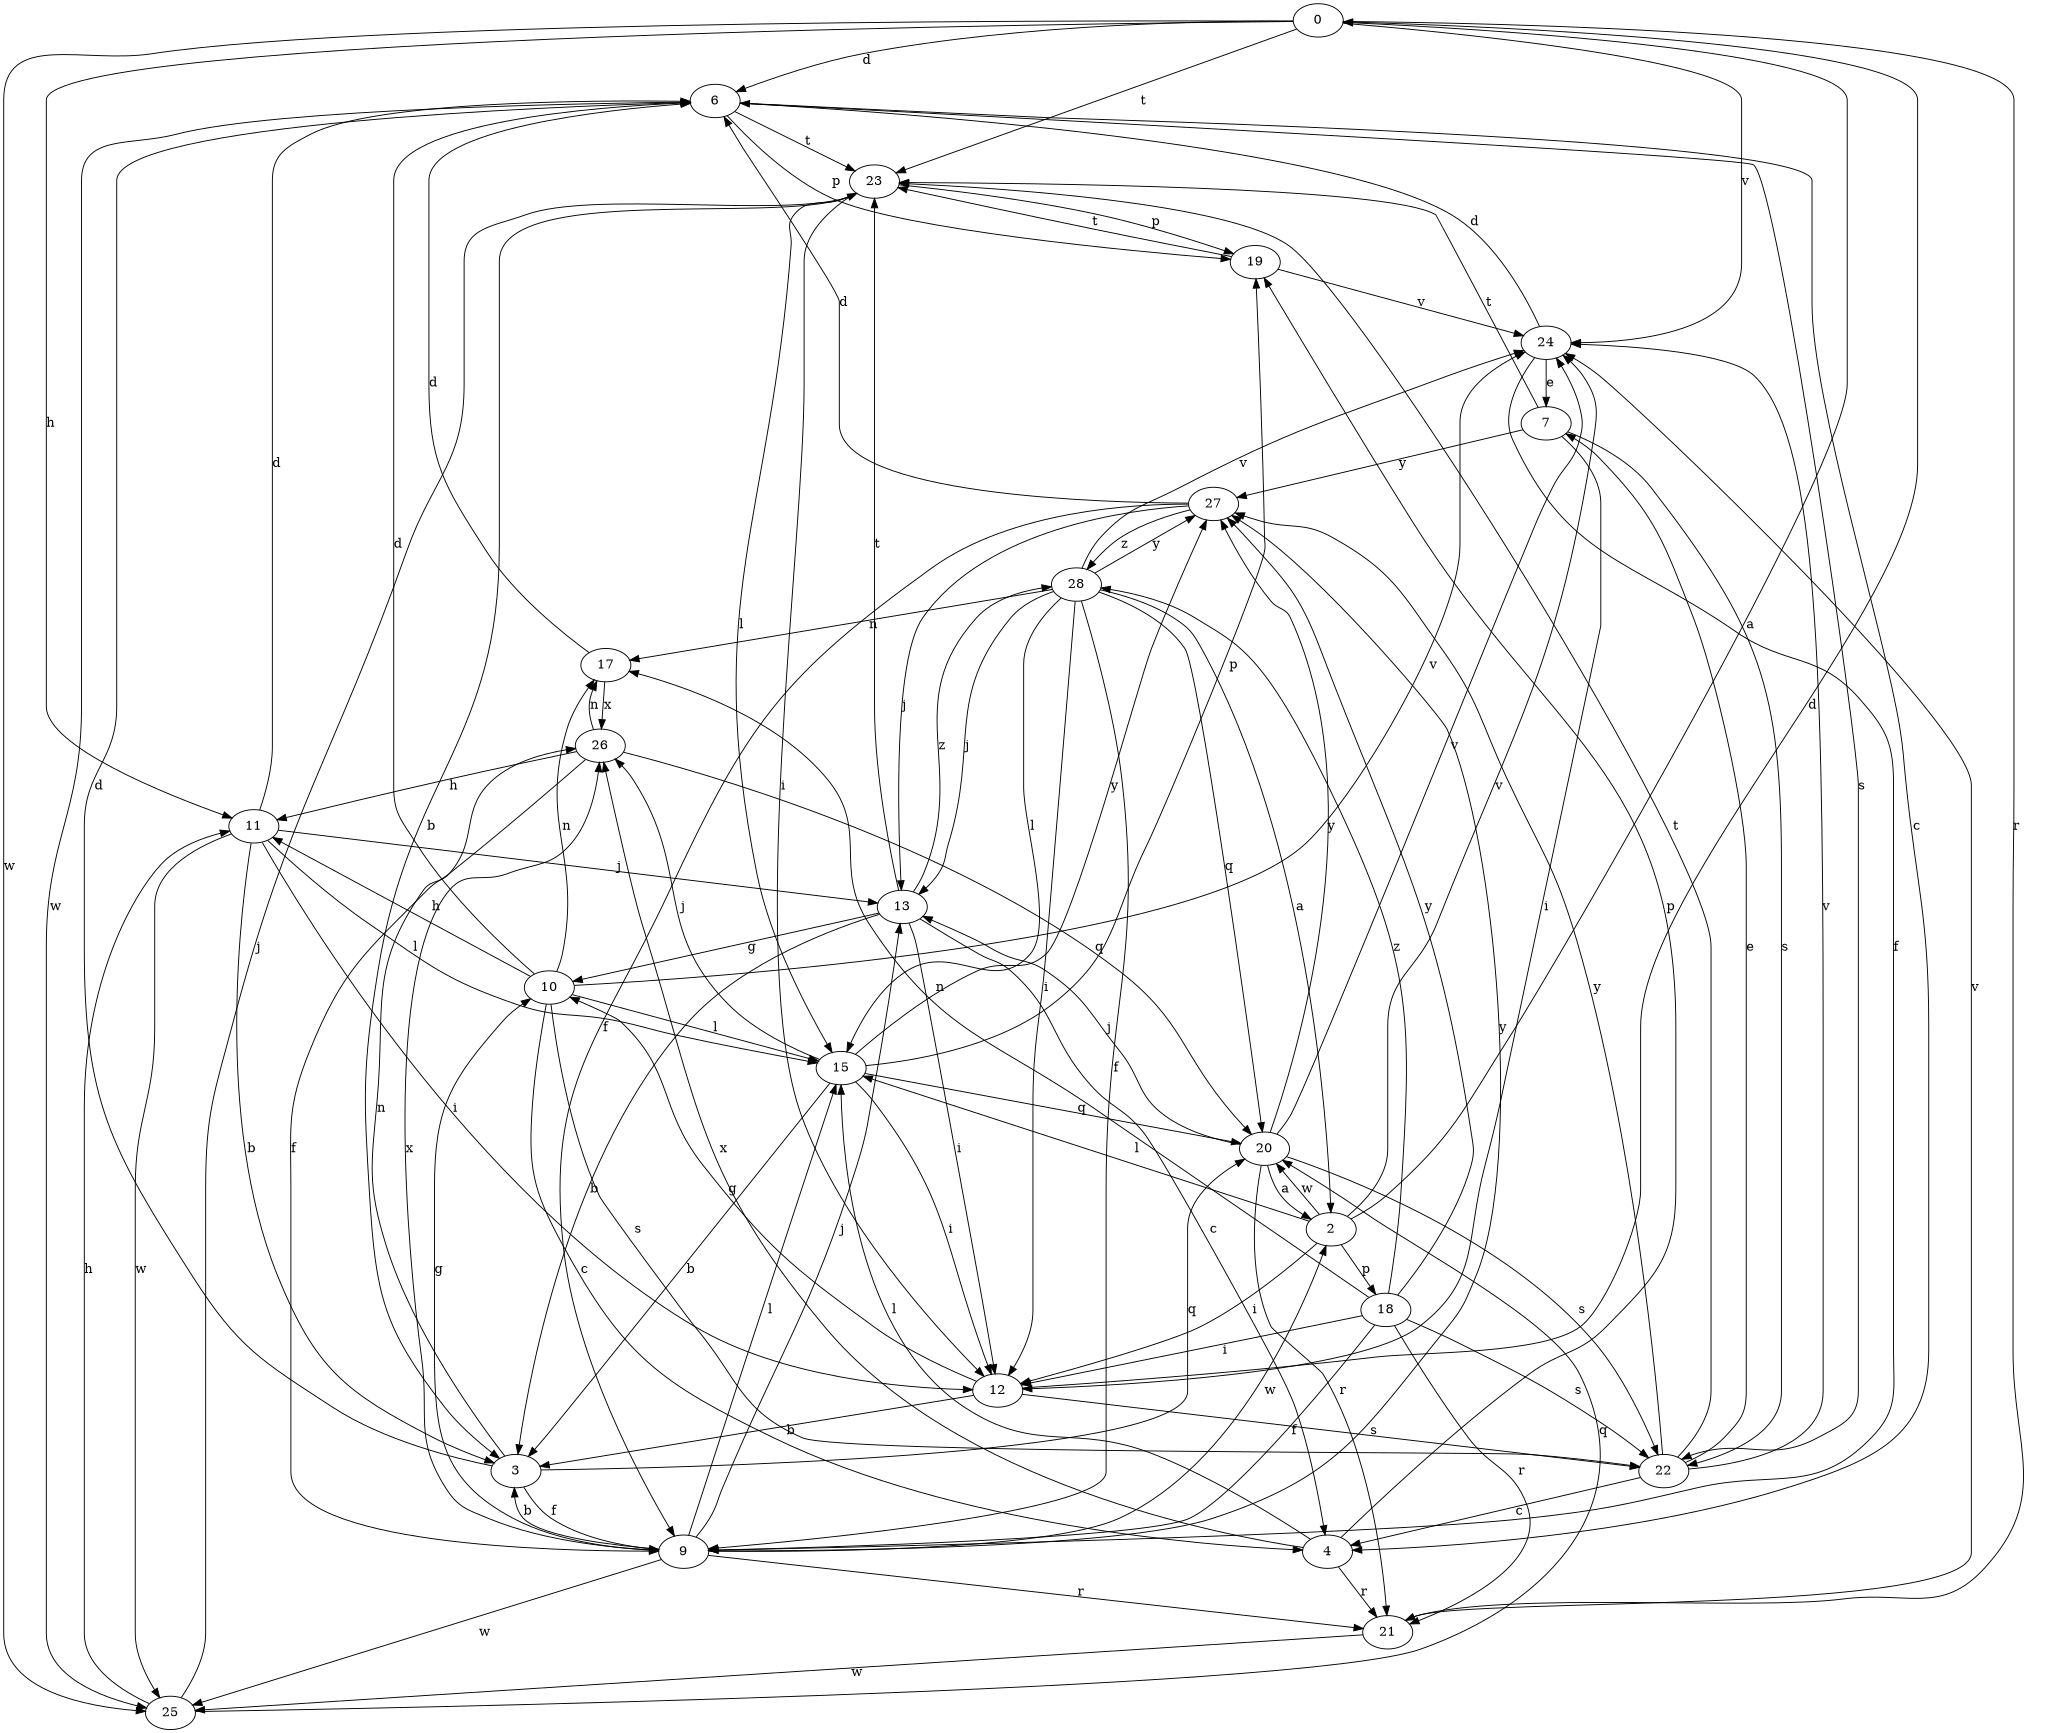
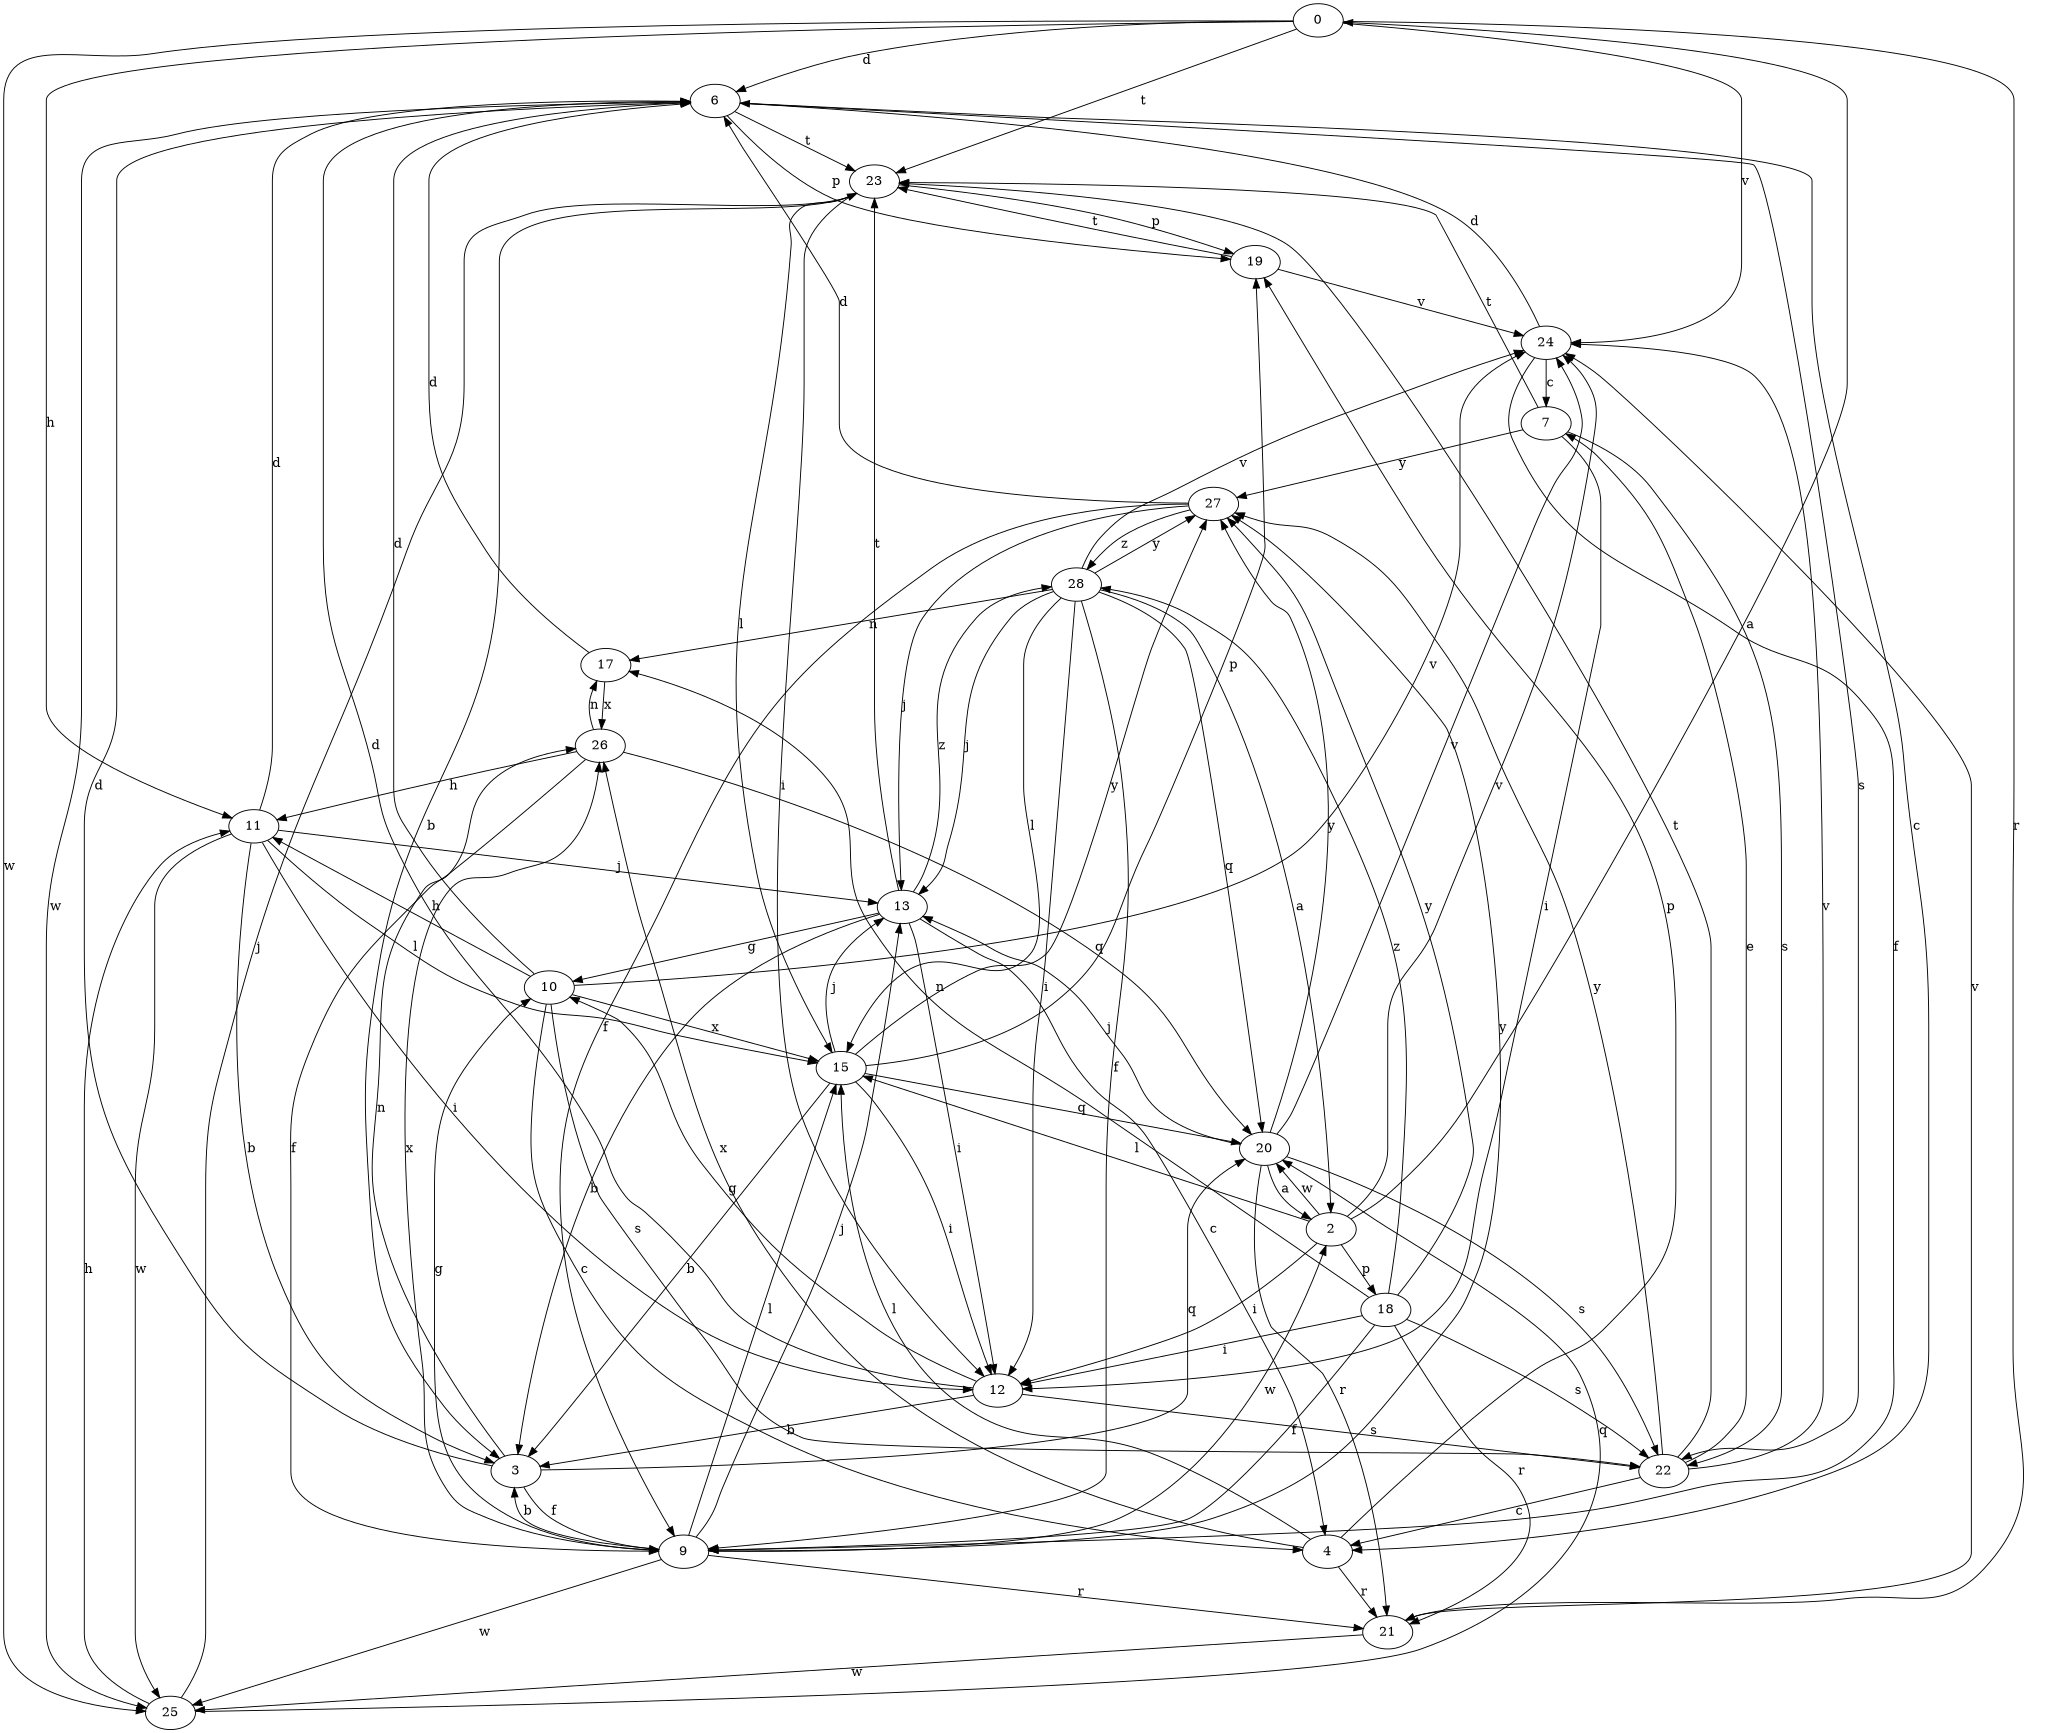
(1550, 383) -> (1550, 383)
(1797, 719) -> (365, 739)
(560, 827) -> none
(686, 939) -> (829, 979)
(716, 1028) -> (716, 1028)
